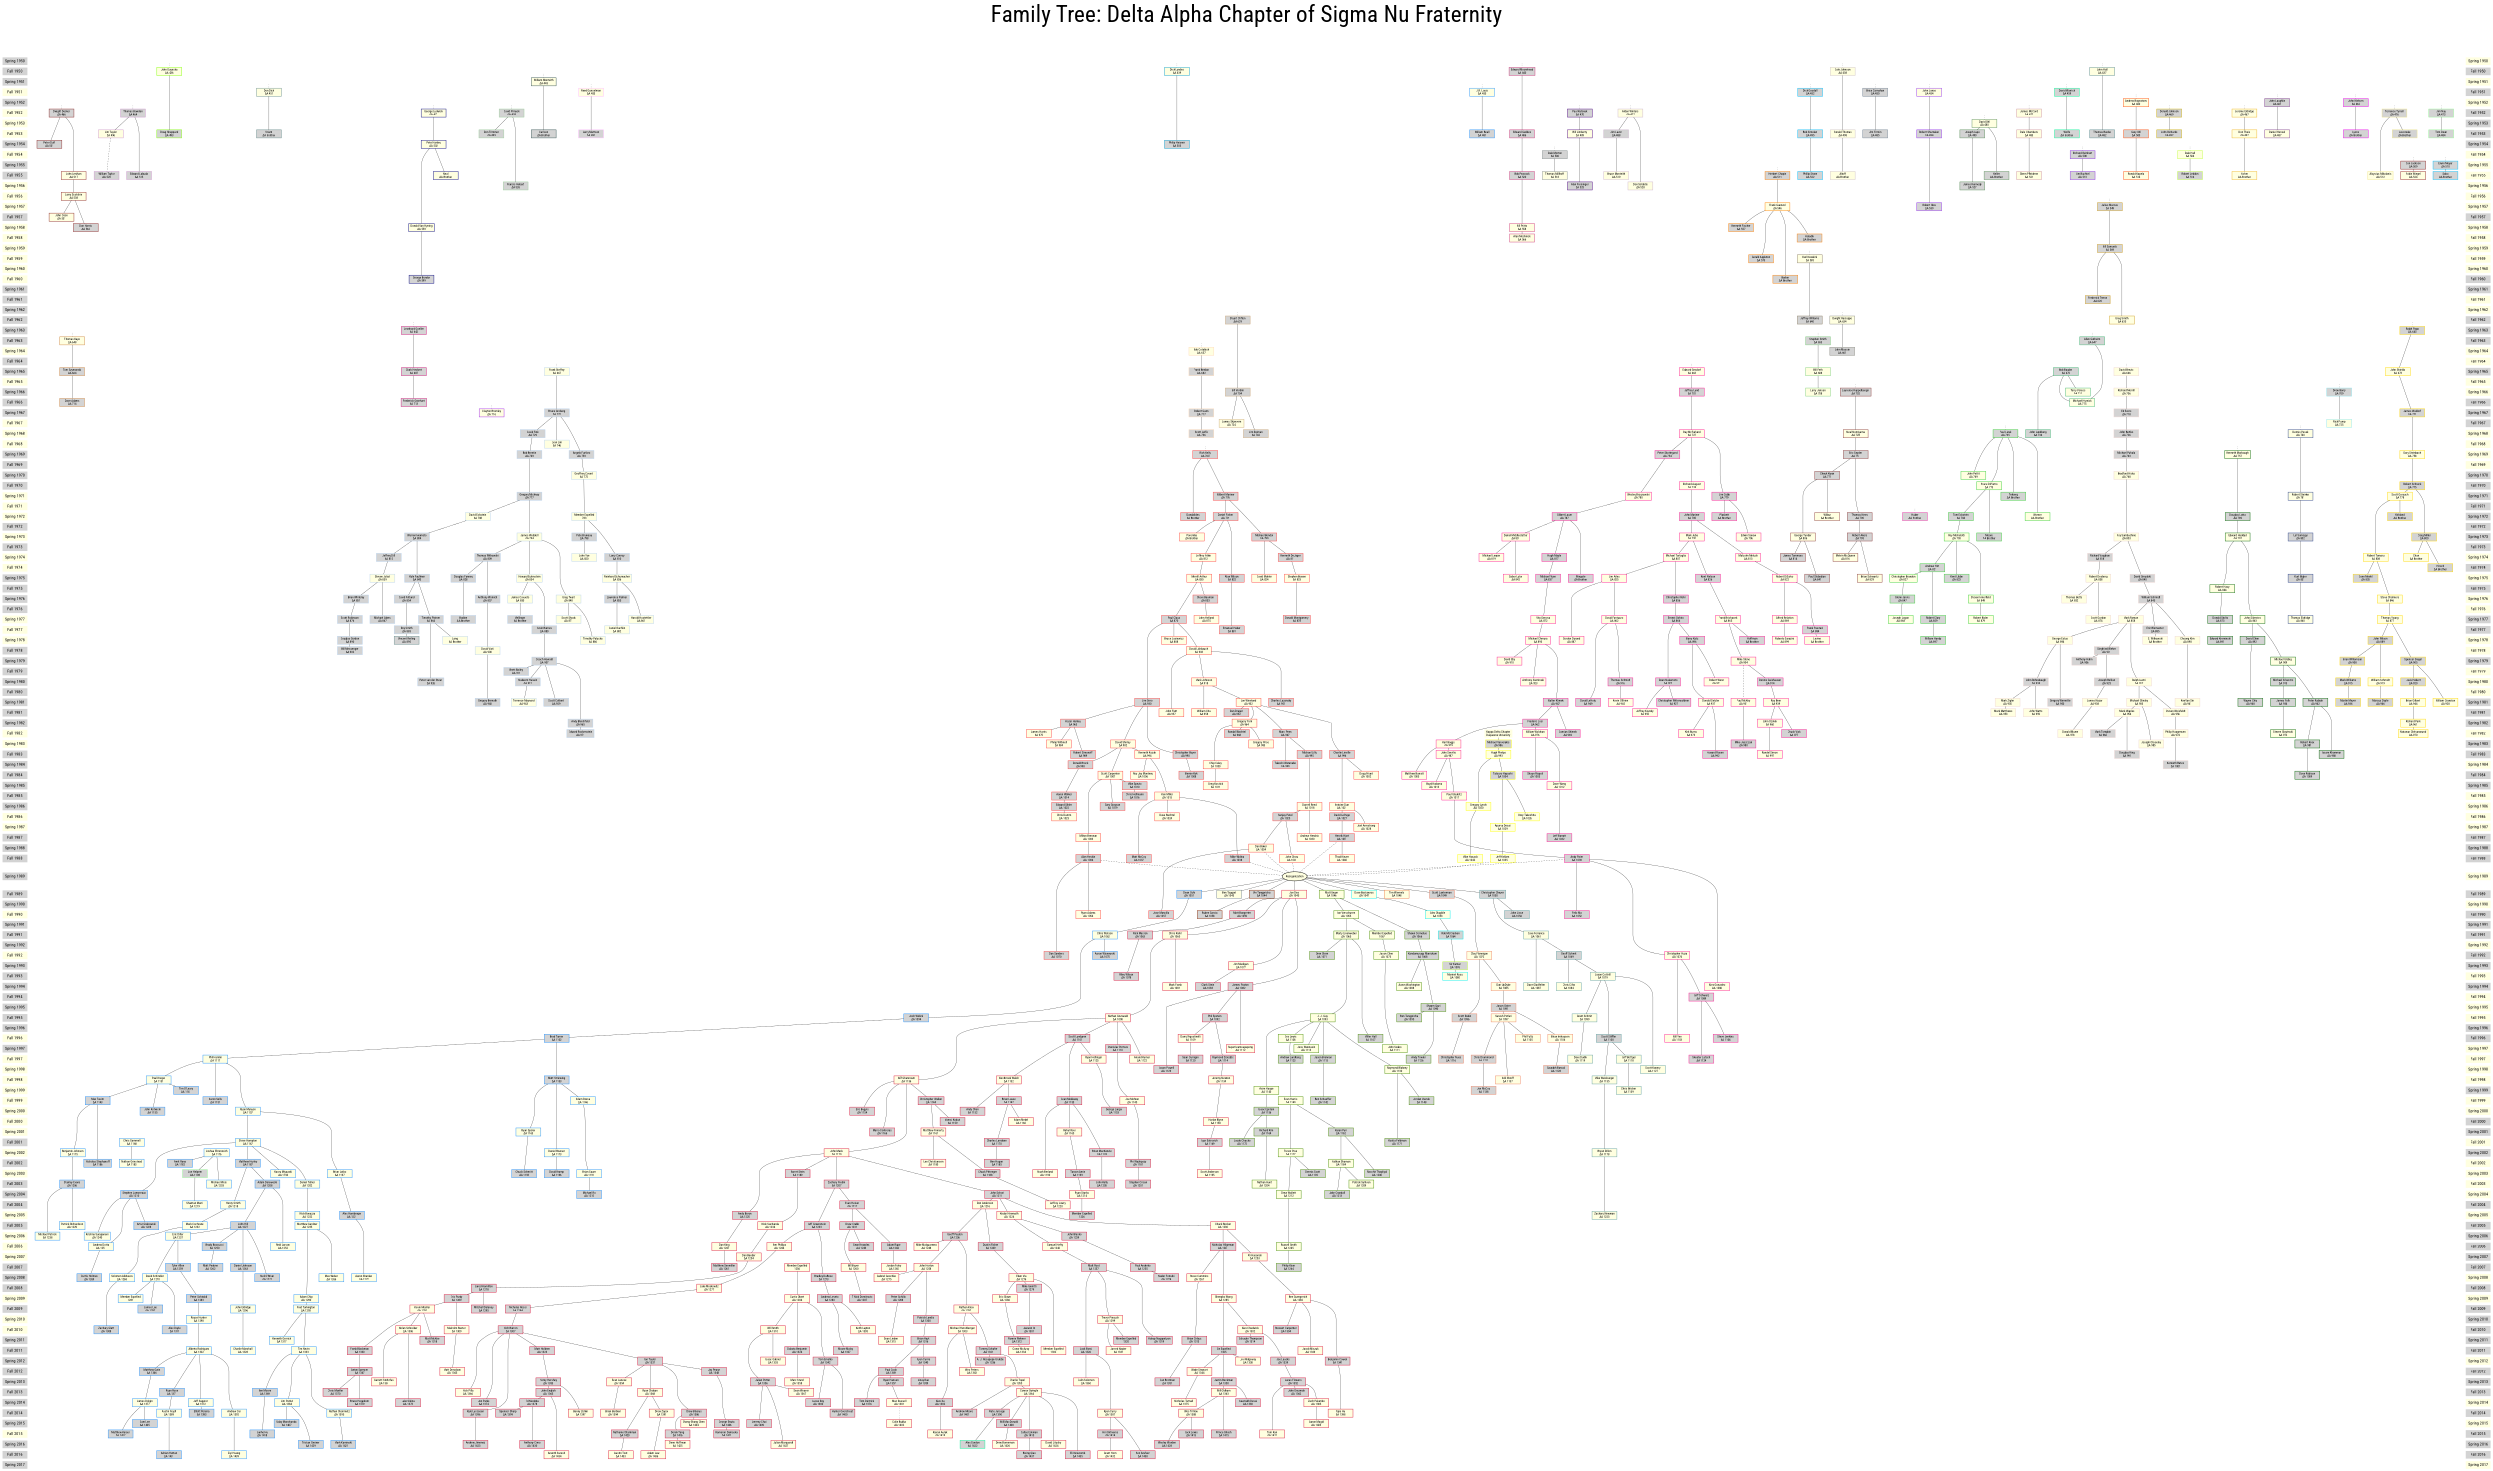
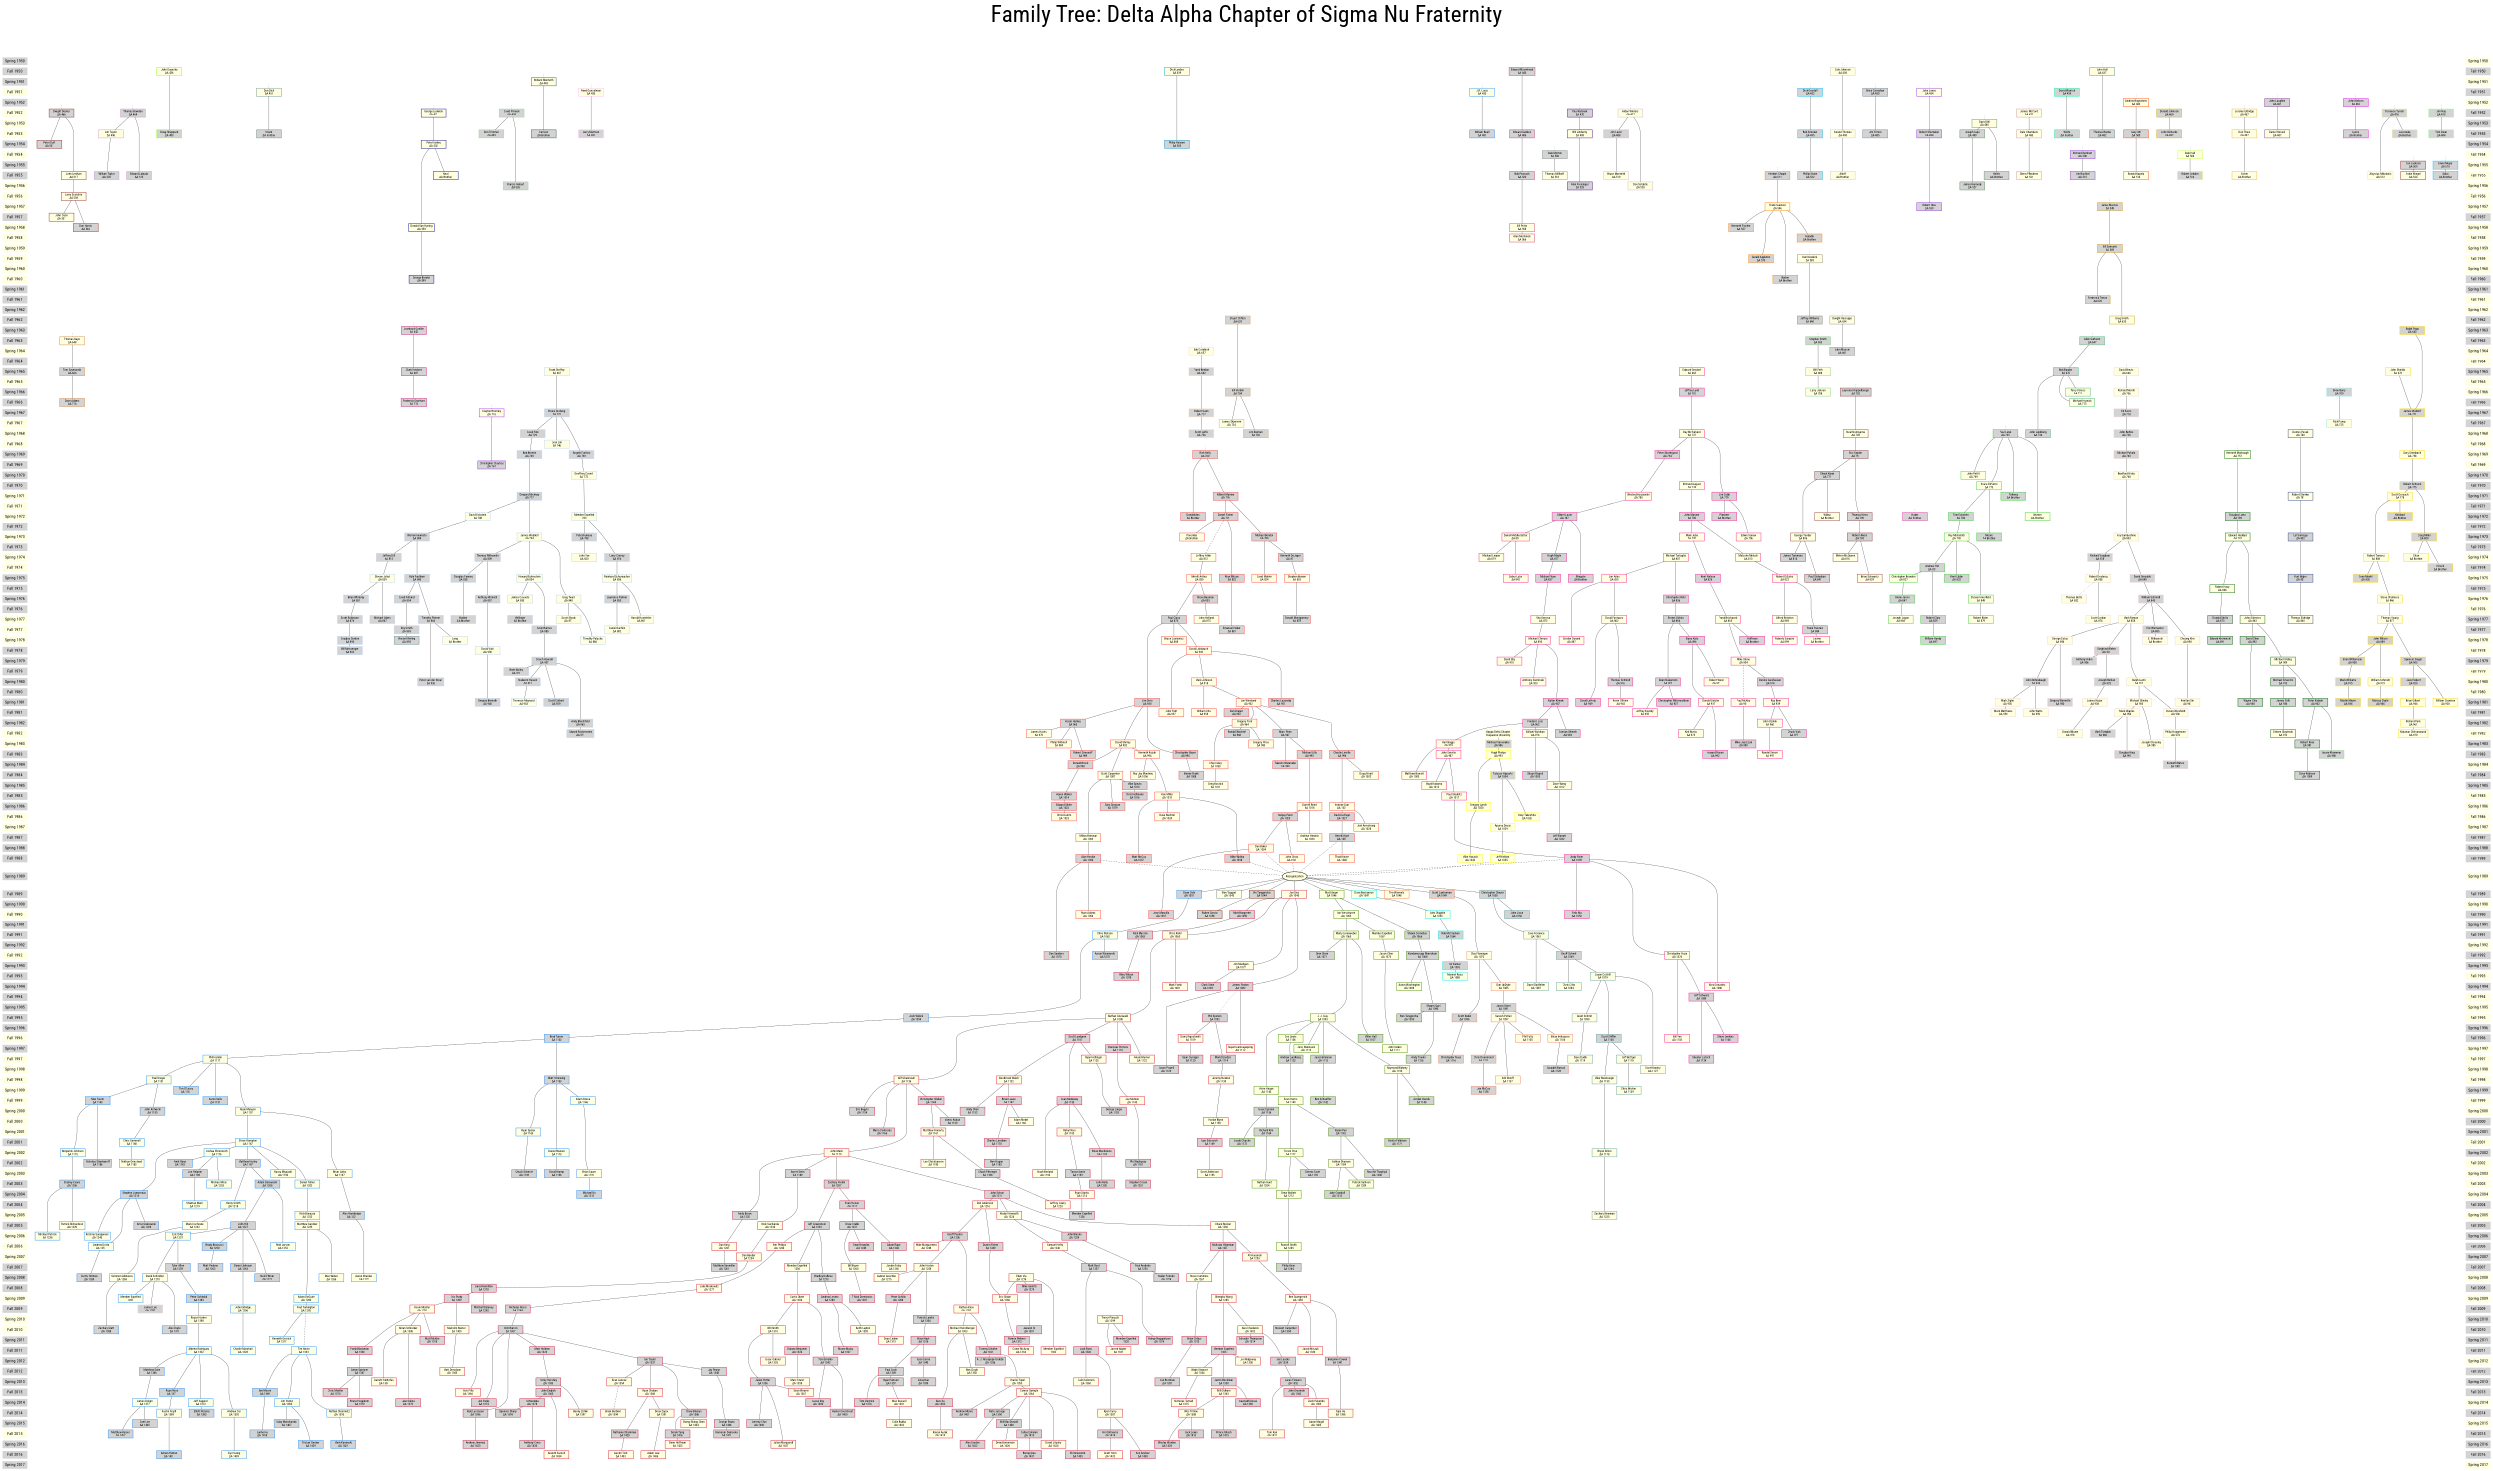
(109, 155) -> (109, 155)
(2405, 351) -> (2422, 372)
(2102, 373) -> (2079, 356)
none -> (492, 465)
(1215, 537) -> (1215, 537)
(1684, 547) -> none
(2086, 589) -> (2086, 589)
(2332, 754) -> (2332, 754)
(1191, 775) -> (1191, 775)
(1455, 966) -> (1455, 966)
(1227, 1002) -> (1227, 1002)
(1223, 1059) -> (1223, 1059)
(172, 1085) -> (201, 1075)
none -> (142, 1127)
none -> (232, 1148)
(195, 1174) -> (195, 1174)
(852, 1226) -> (852, 1226)
none -> (807, 1247)
(1006, 1262) -> (989, 1274)
(1106, 1292) -> none
(306, 1299) -> (306, 1299)
(150, 1309) -> (150, 1309)
(305, 1330) -> (305, 1330)
(1224, 1351) -> (1224, 1351)
(972, 1371) -> (972, 1371)
(616, 1397) -> (616, 1397)
(899, 1413) -> (899, 1413)
(973, 1444) -> (973, 1444)
